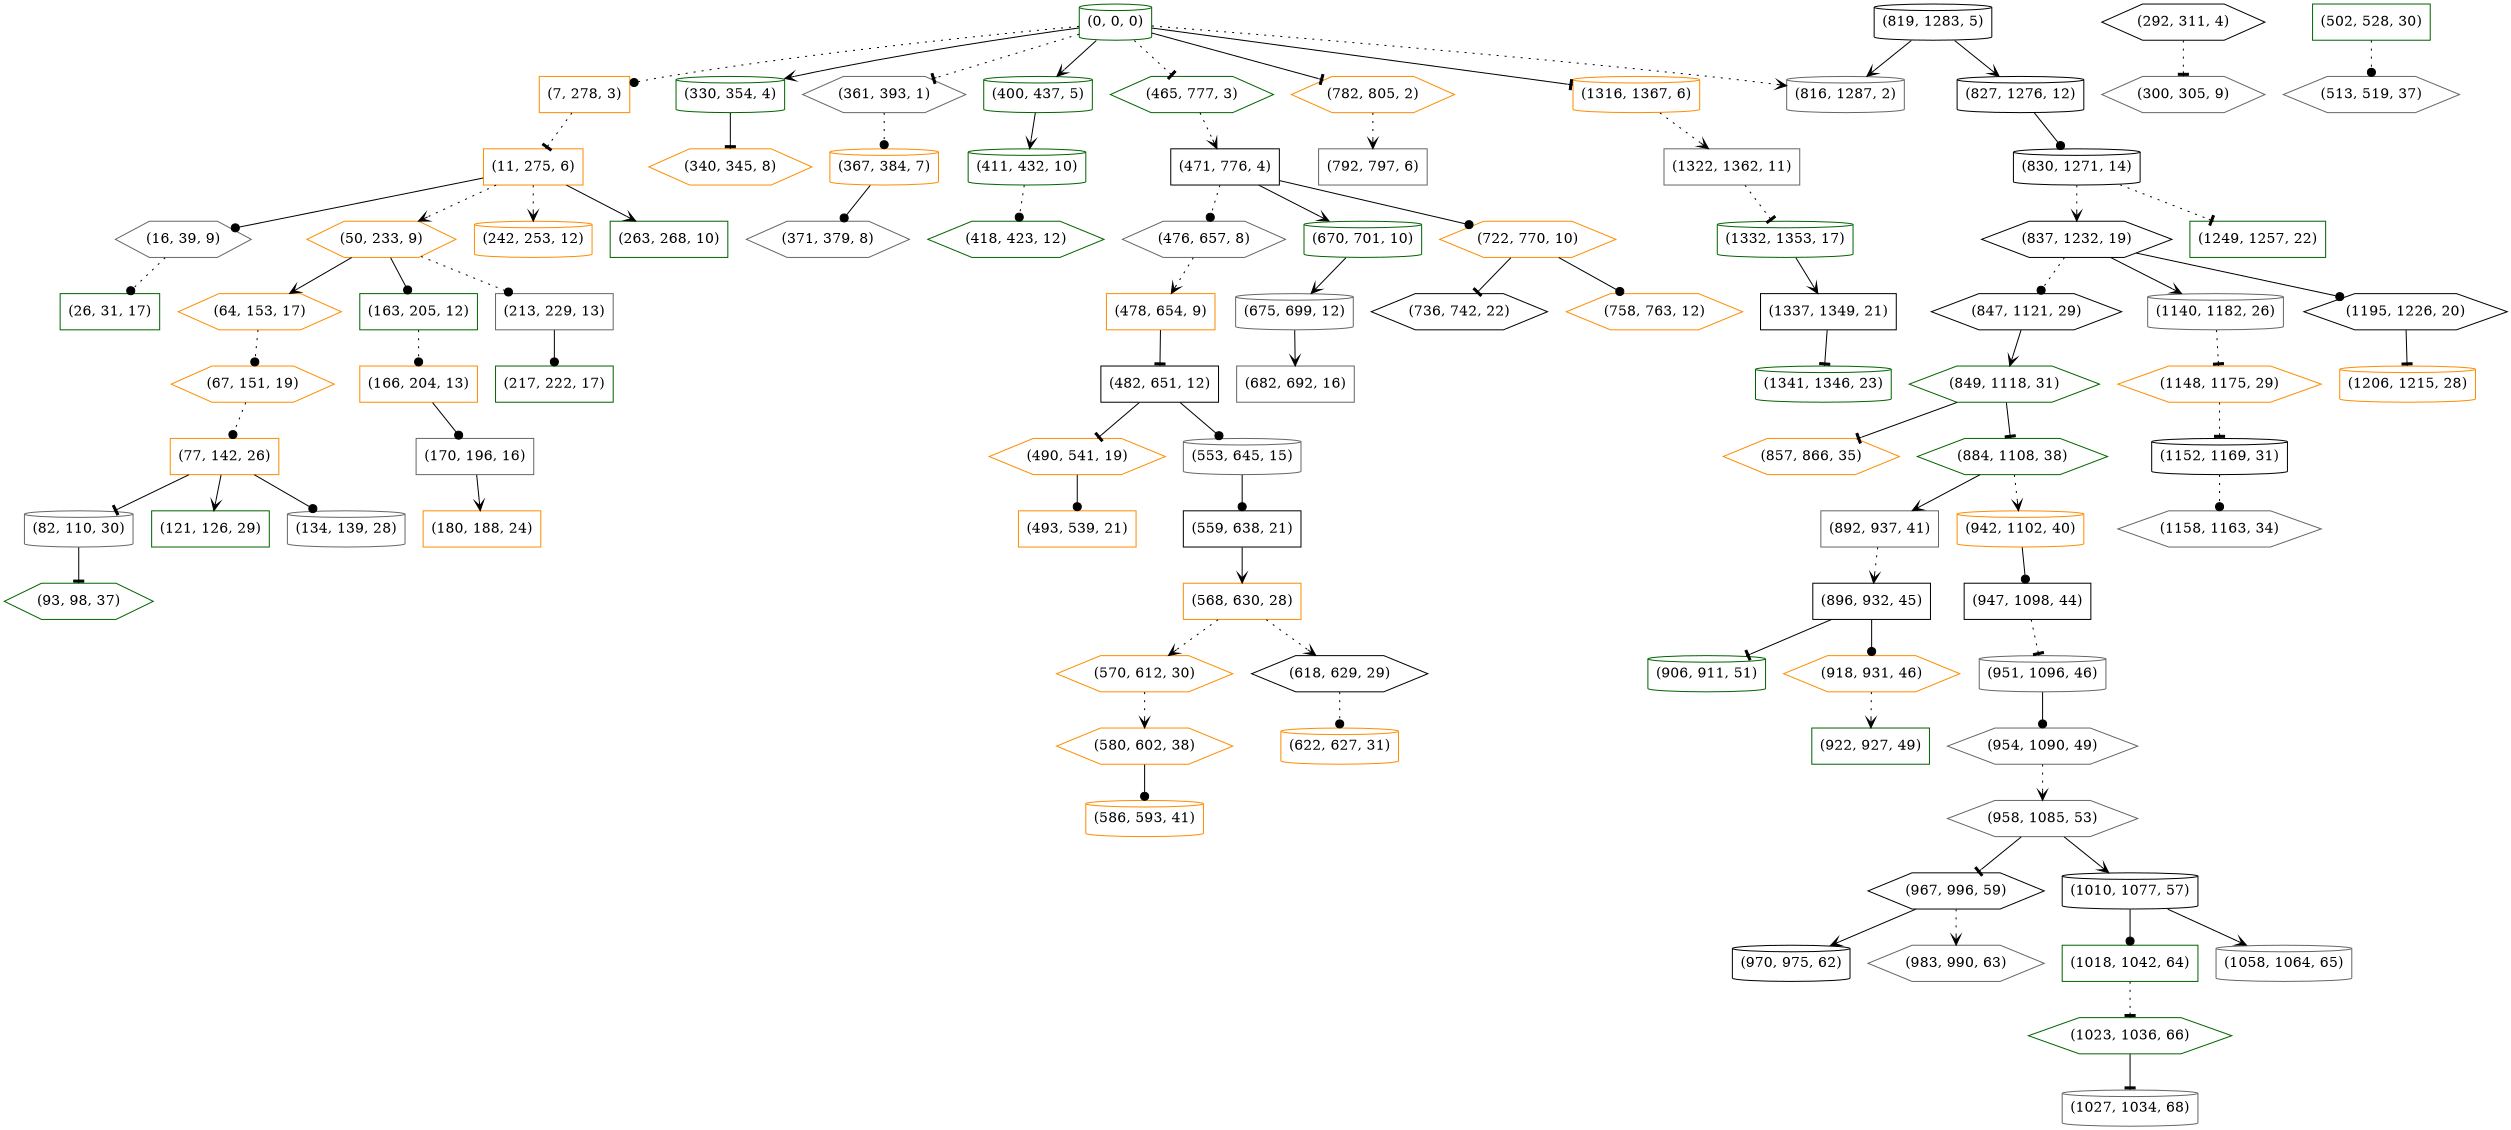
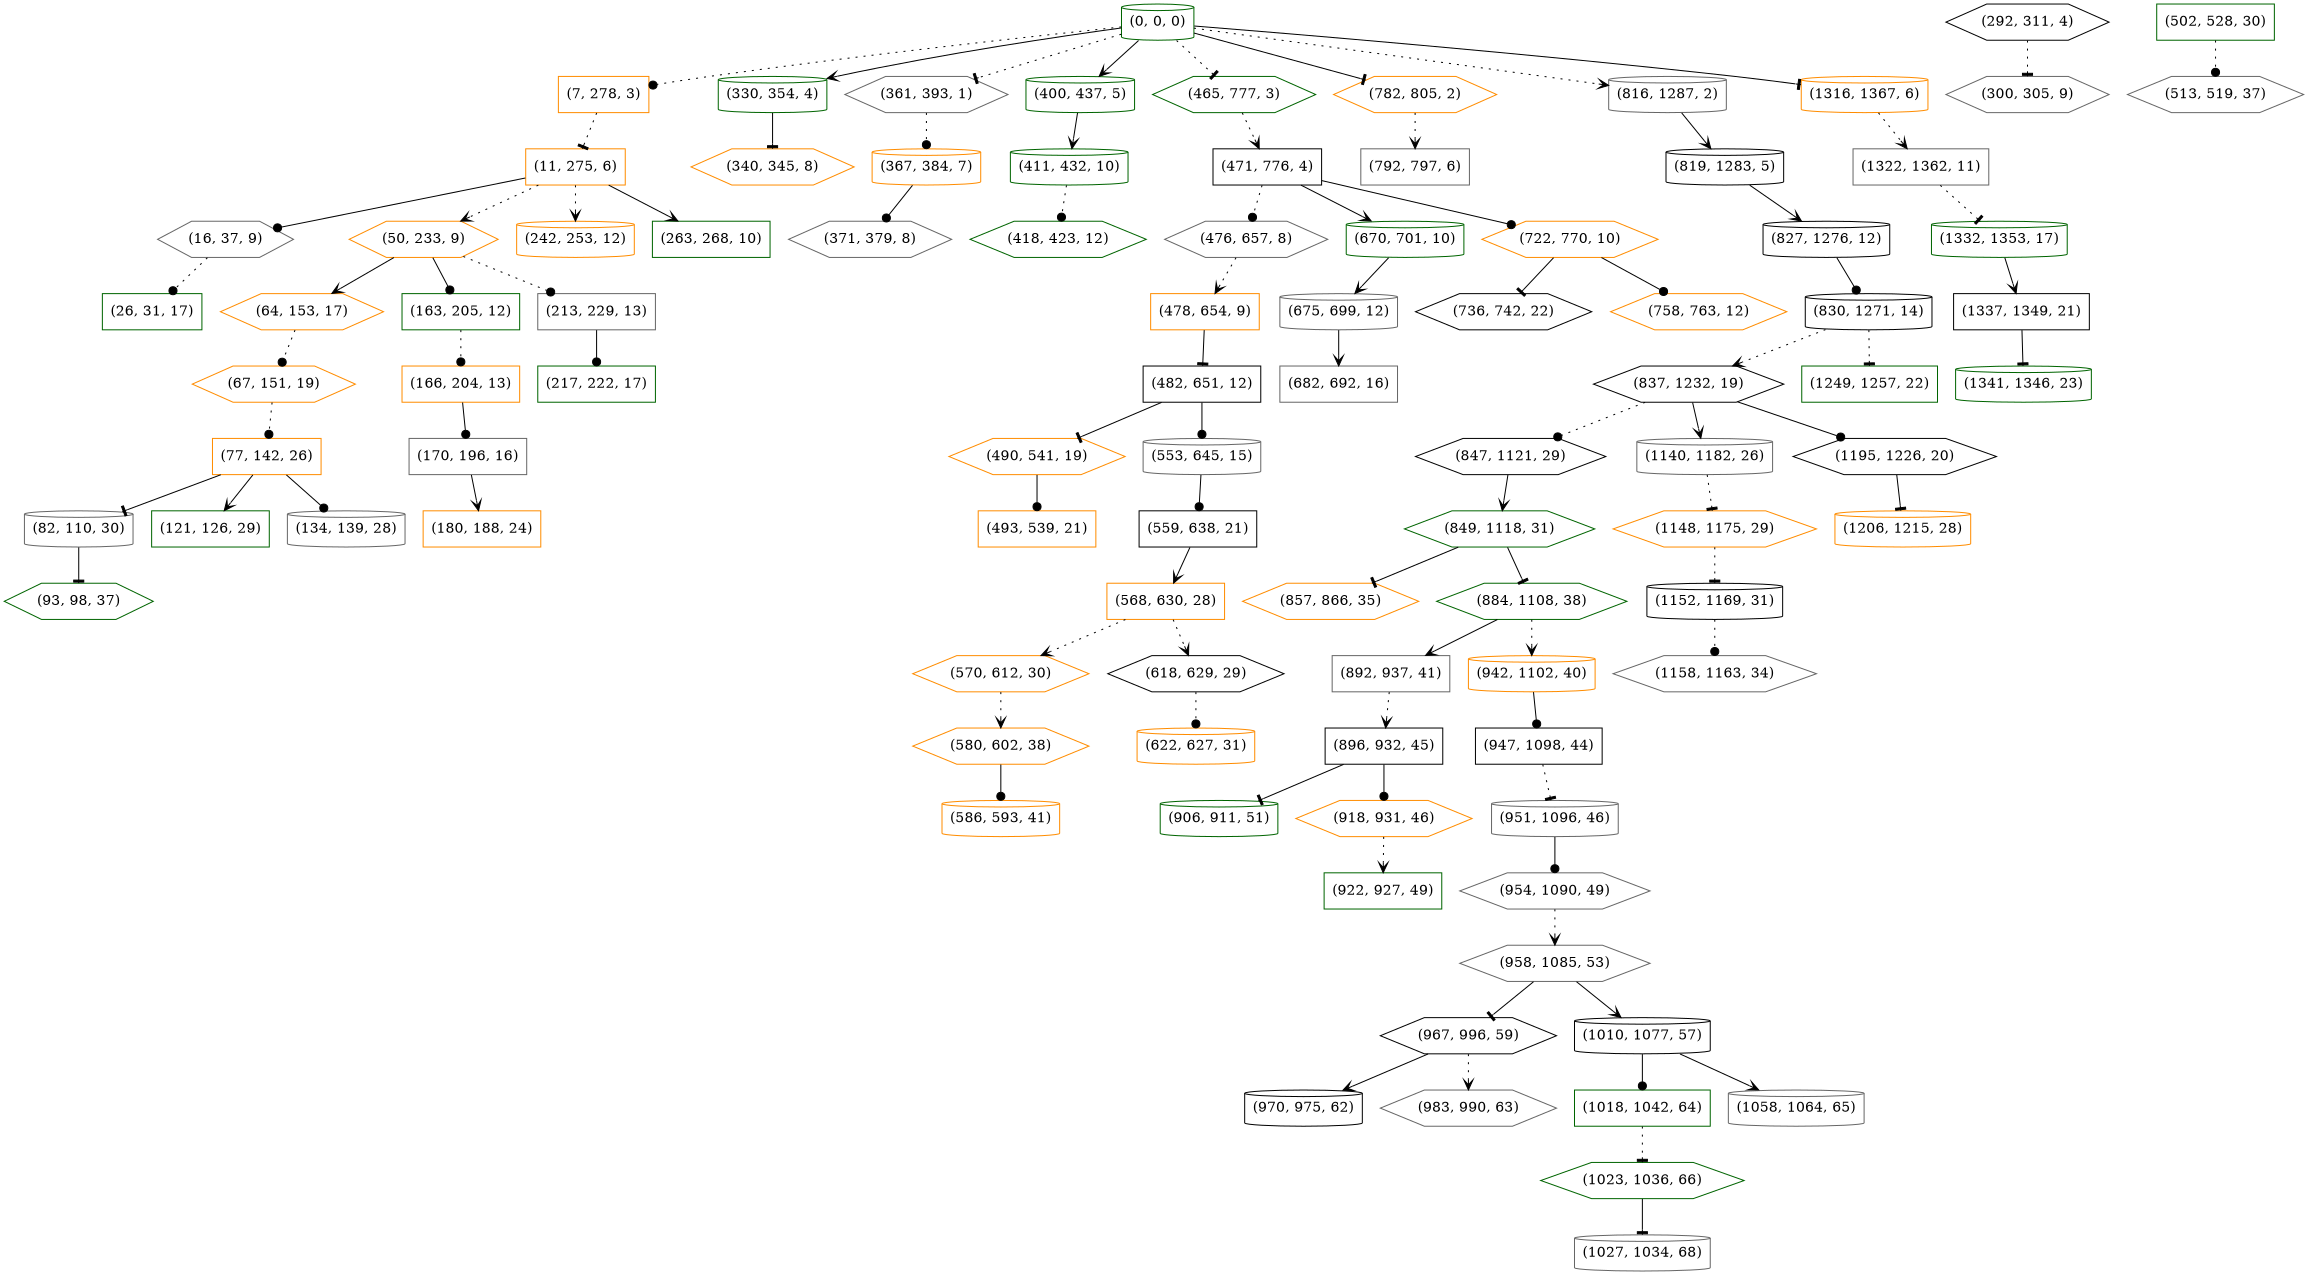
(1893, 55) -> (1693, 127)
(183, 239) -> (226, 239)
